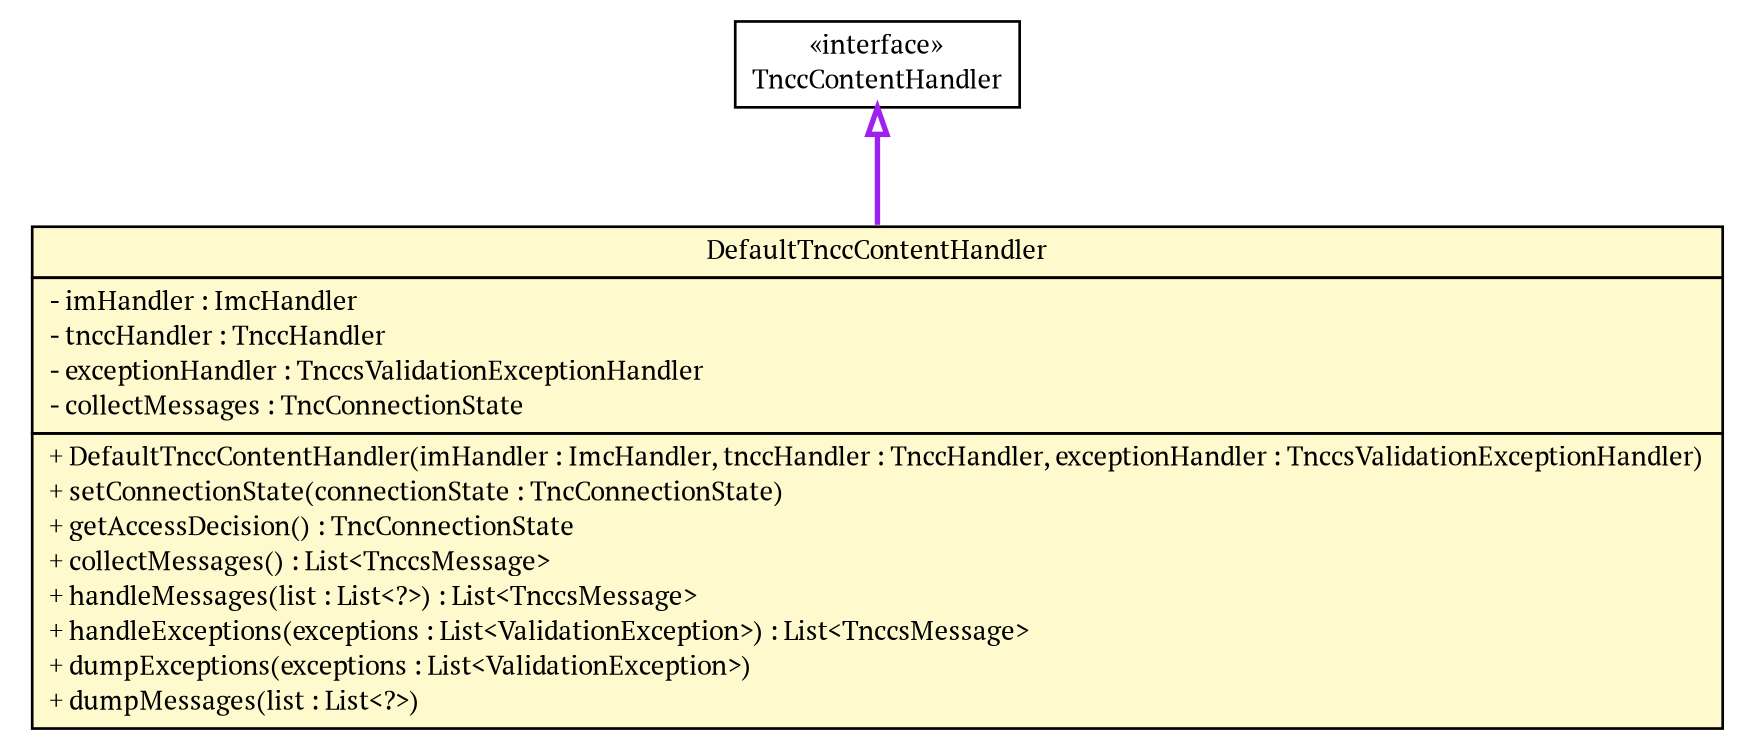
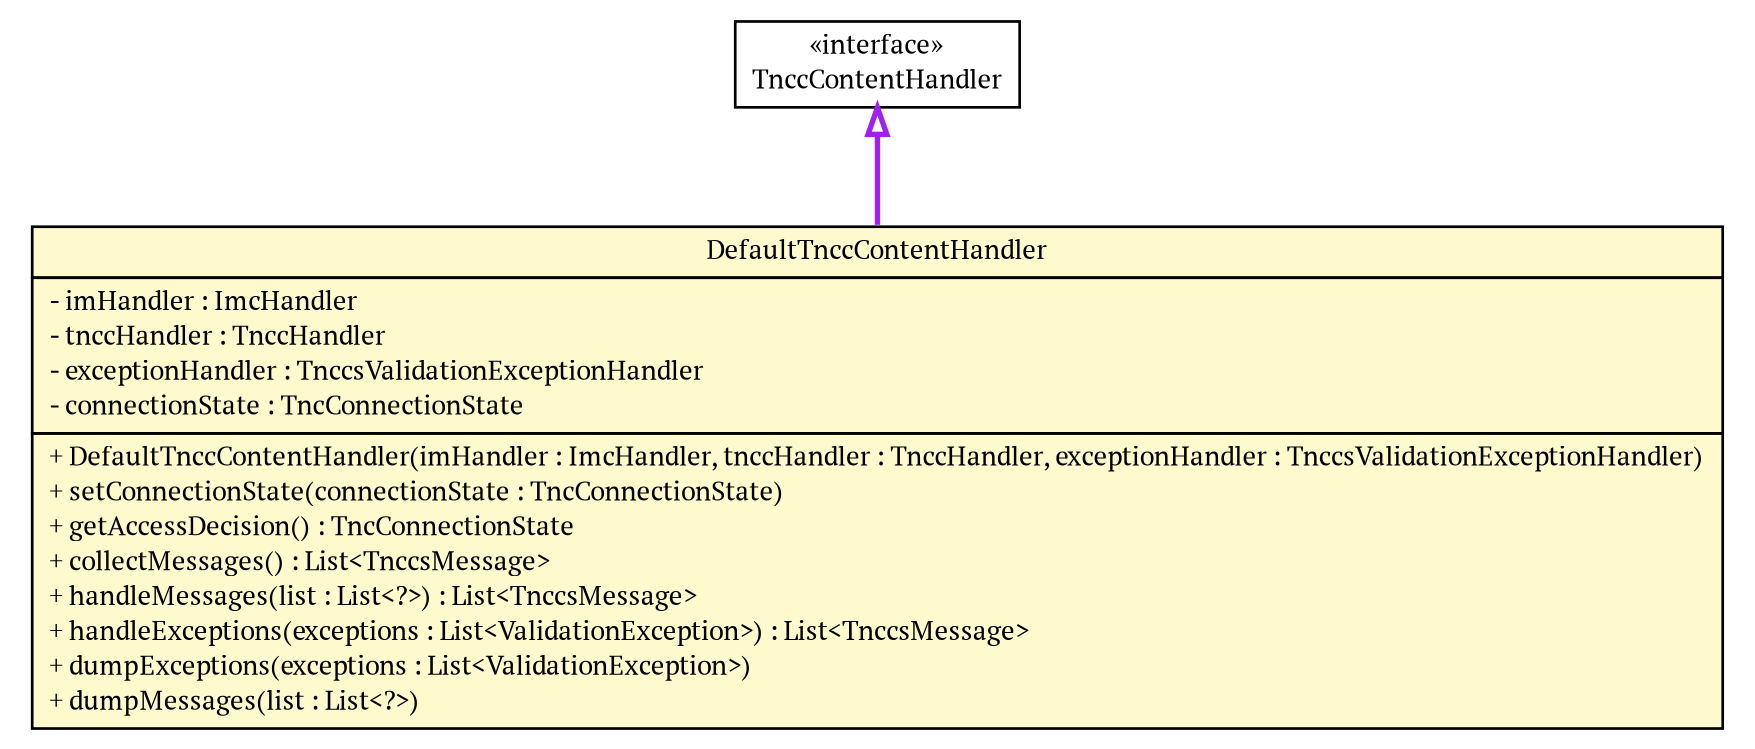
(287, 407) -> (287, 407)
